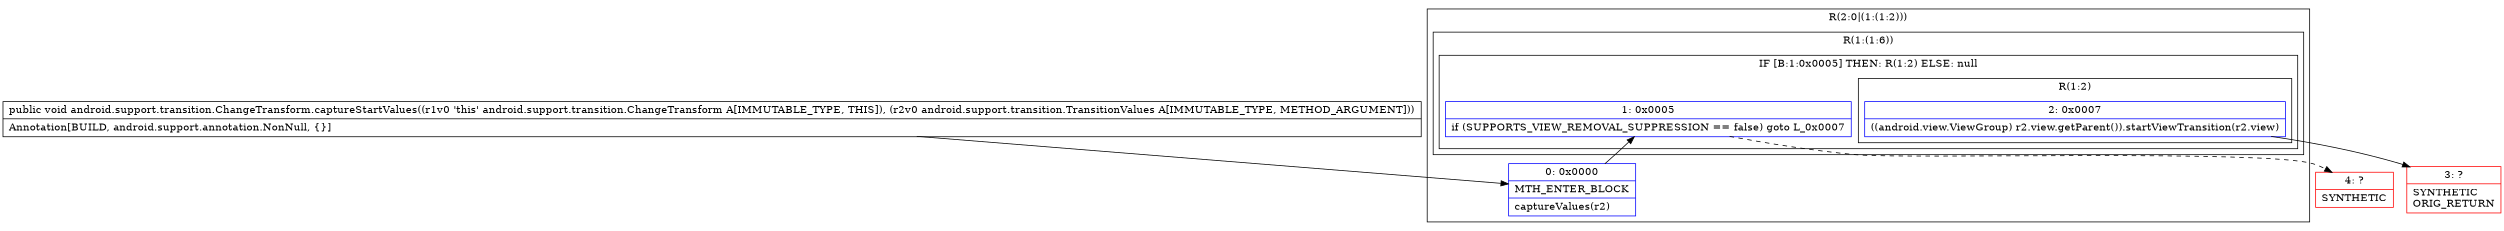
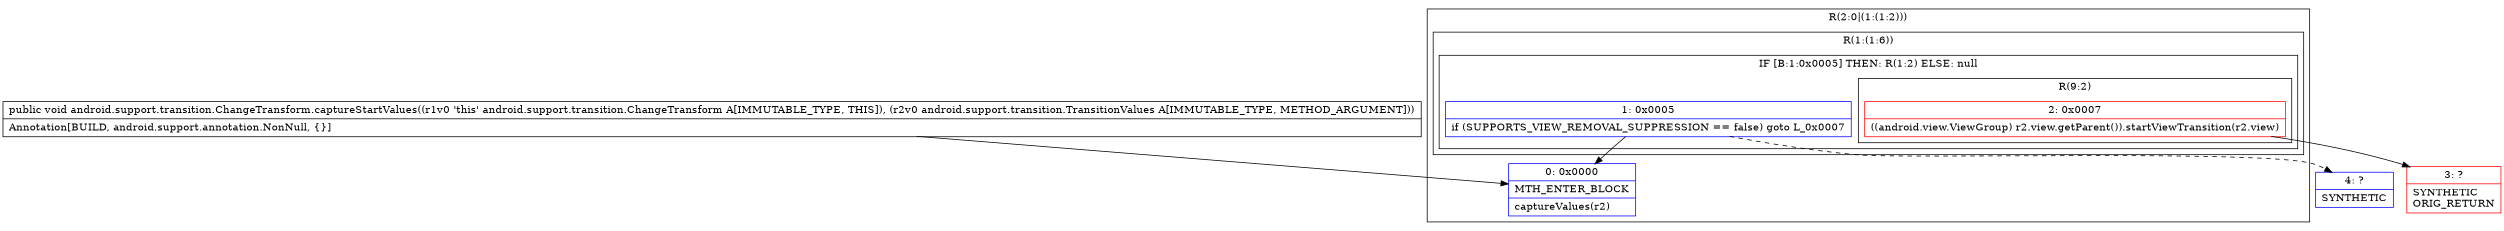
(2075, 87) -> (2075, 87)
(2075, 119) -> (2075, 119)
(1617, 153) -> (1617, 144)
(2354, 190) -> (2354, 190)
